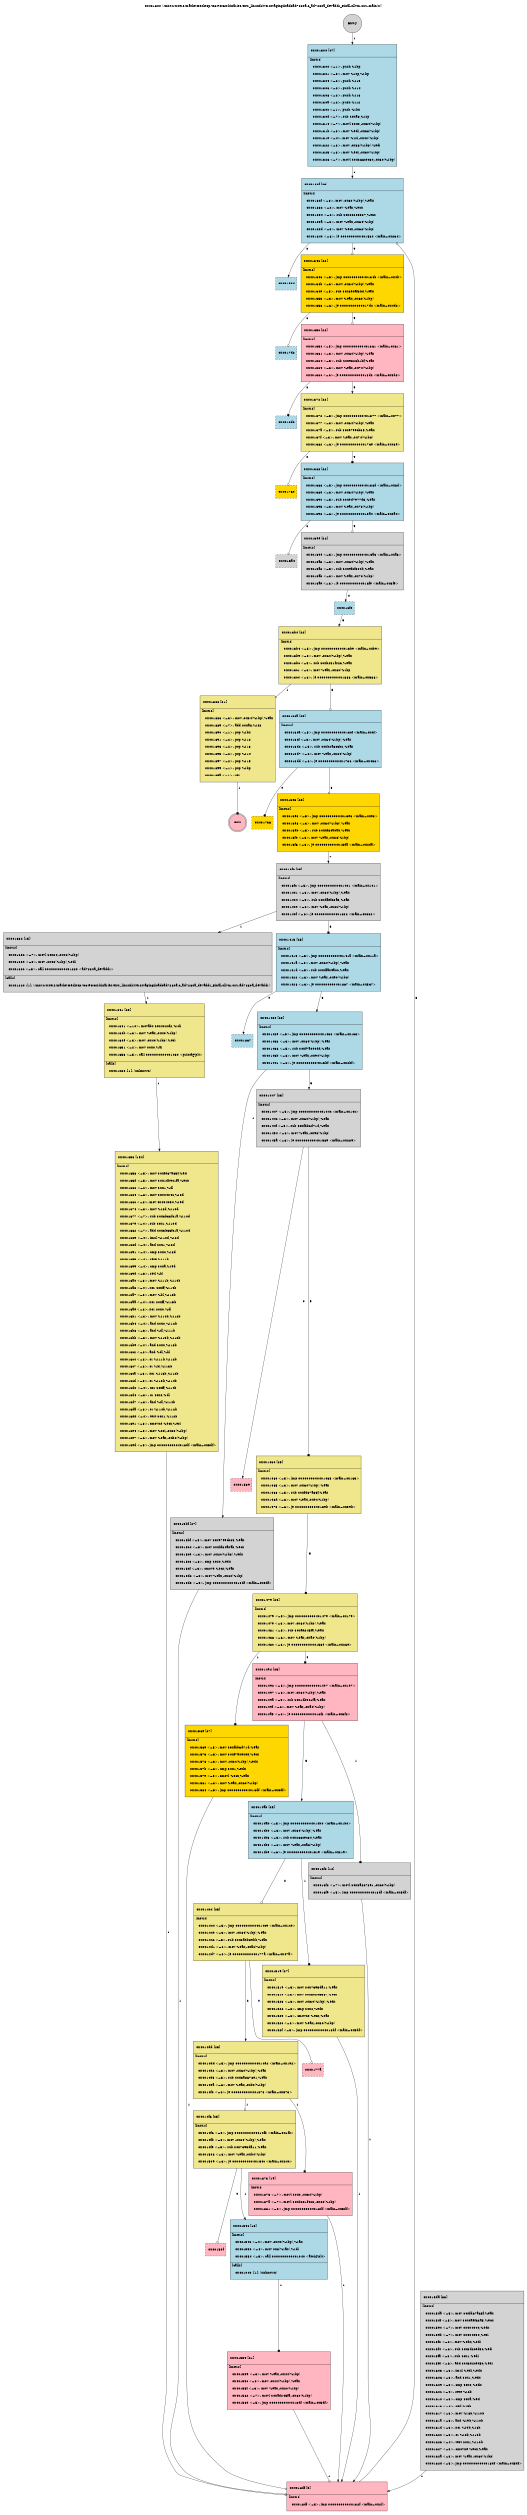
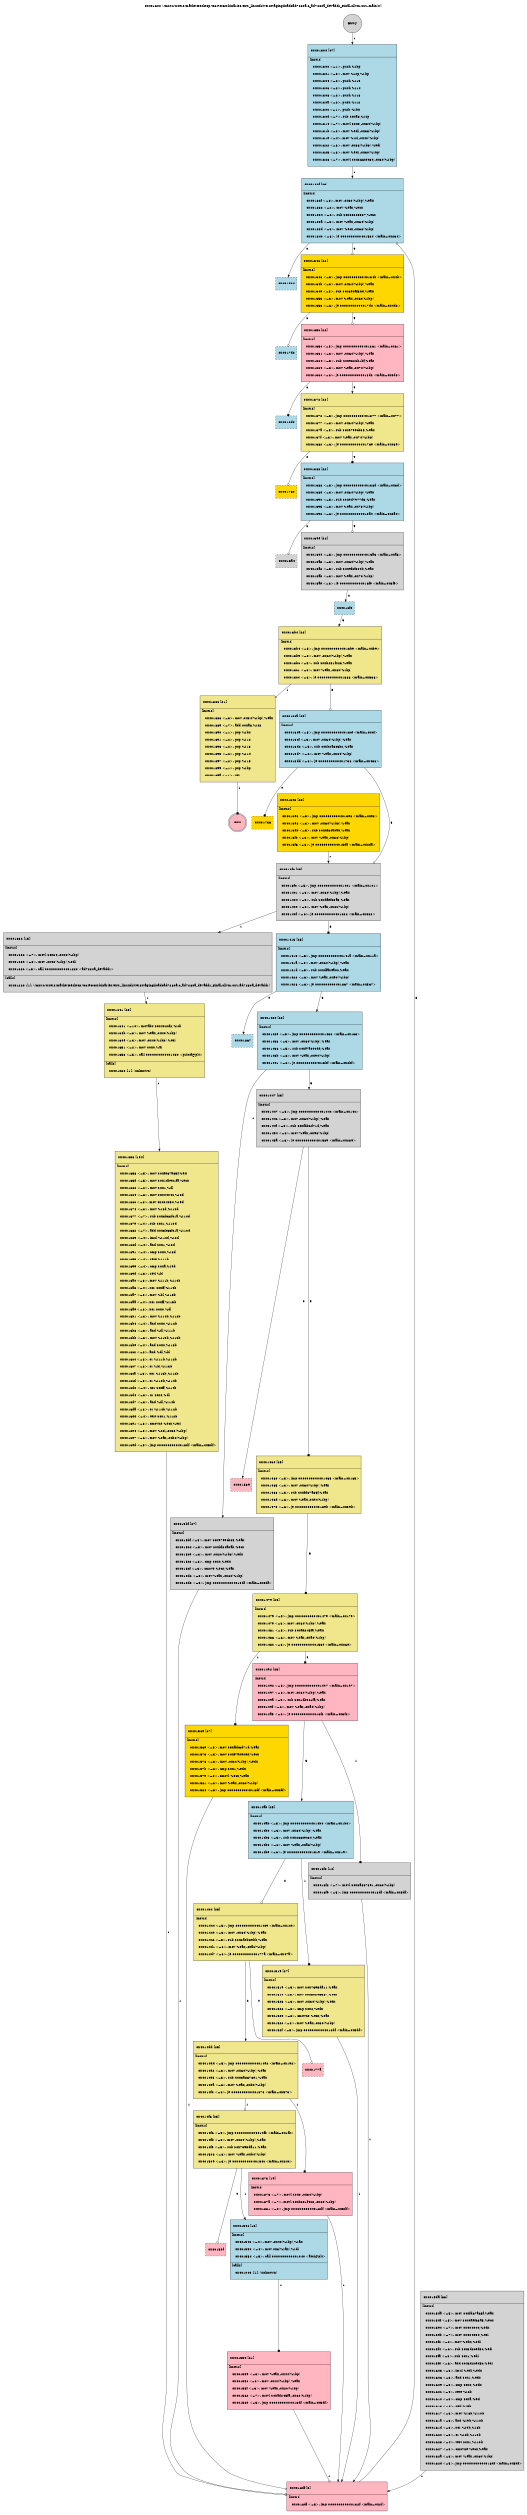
(329, 780) -> (388, 813)
